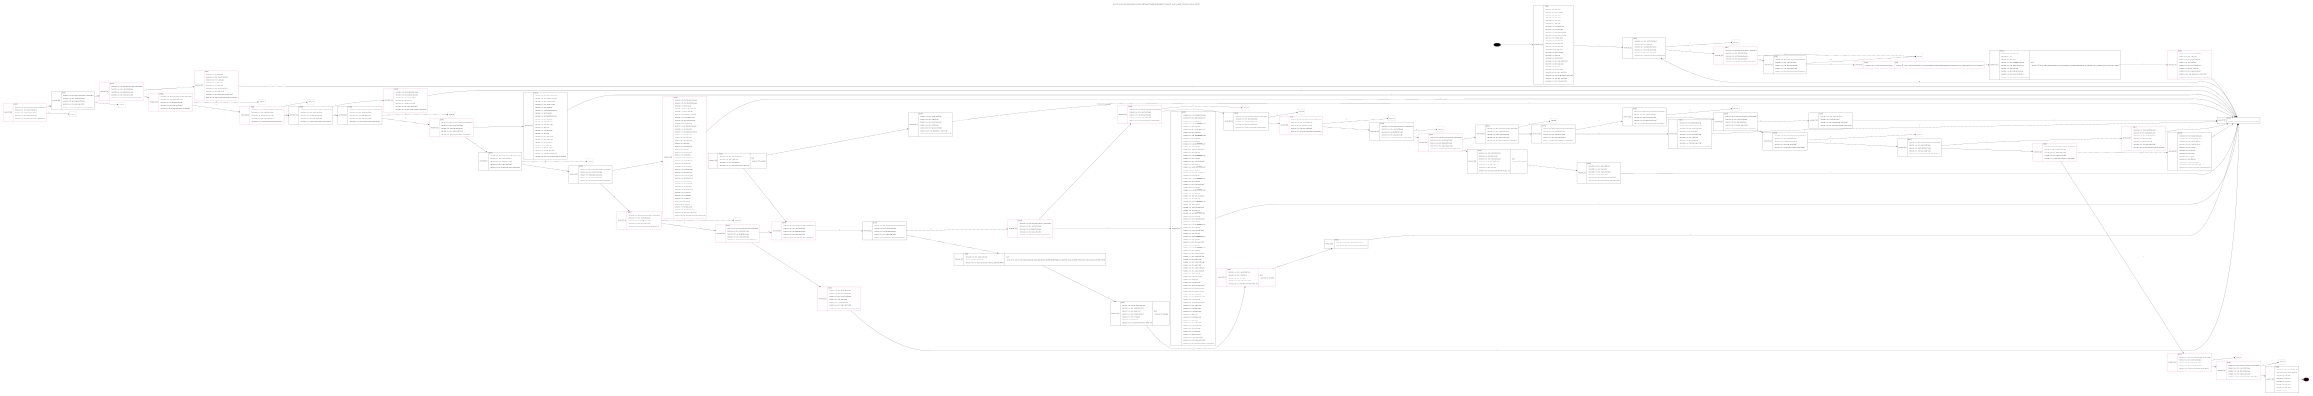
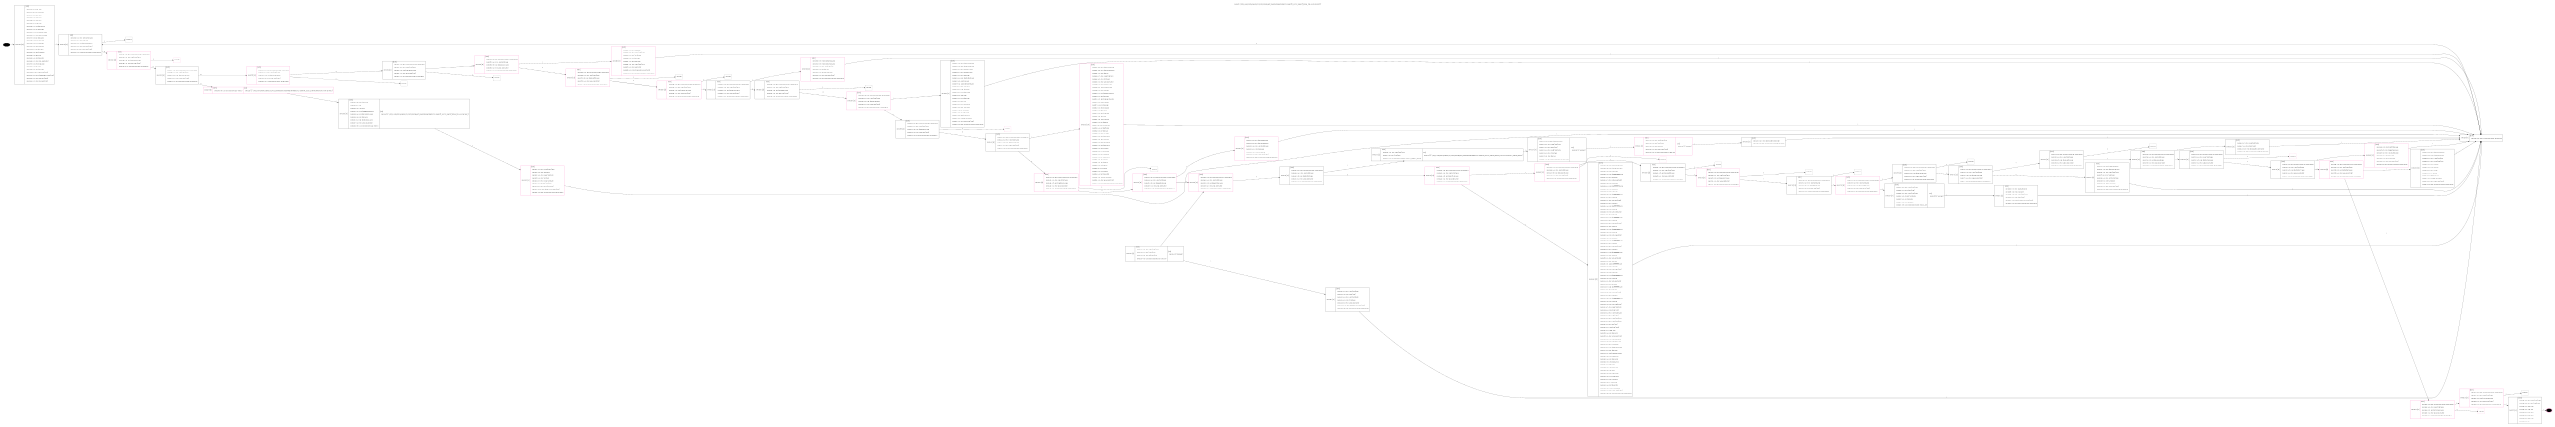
(1861, 60) -> (222, 75)
